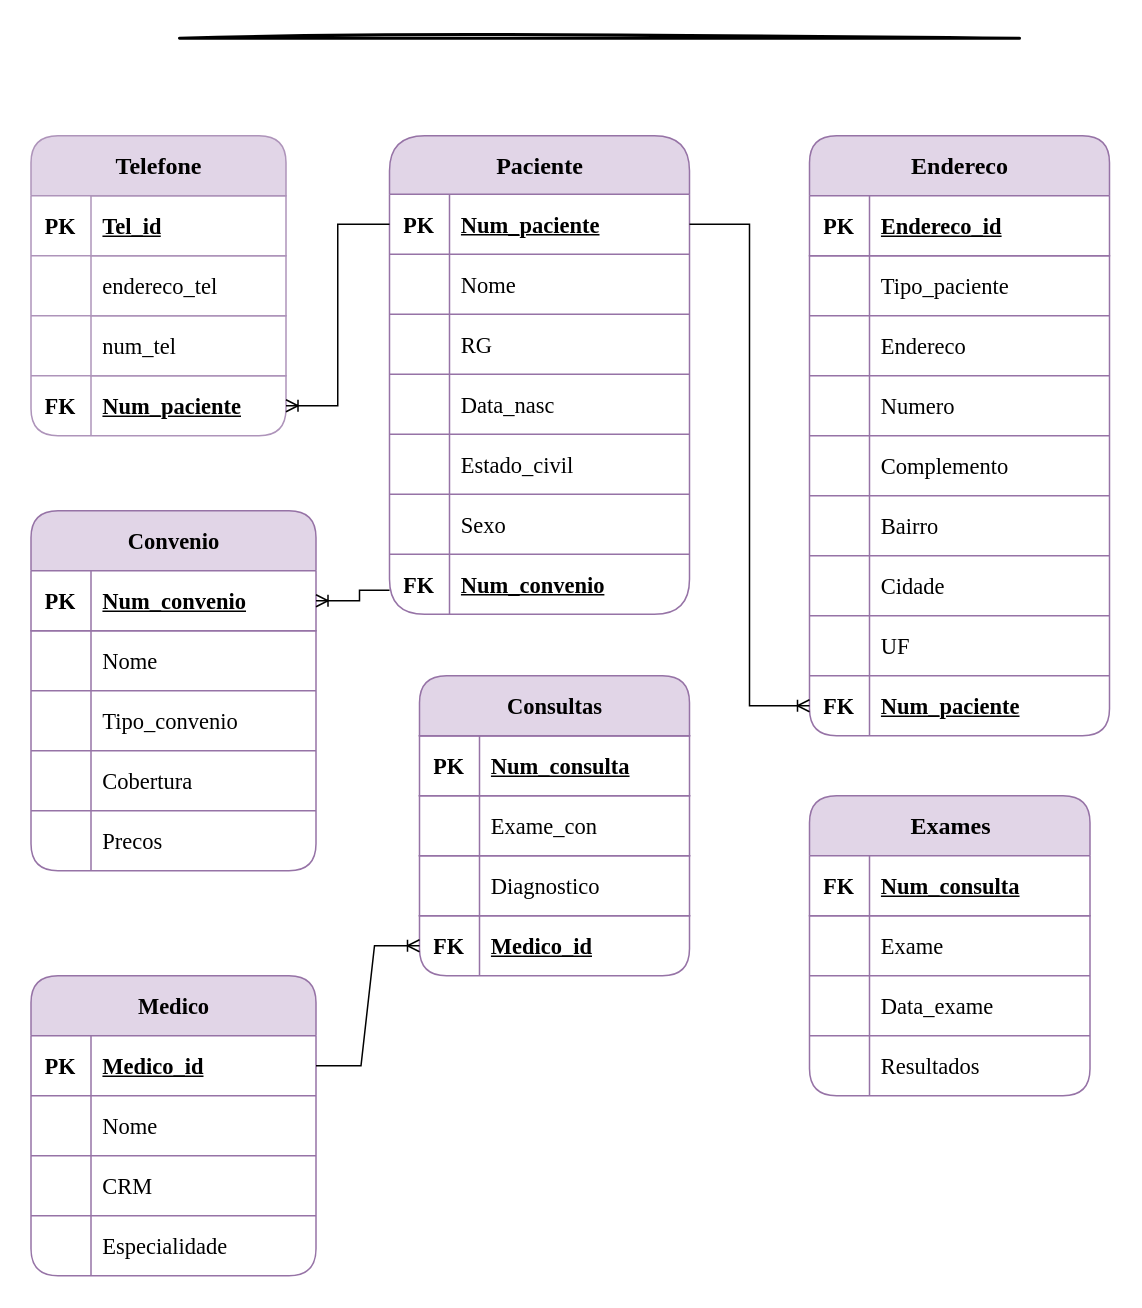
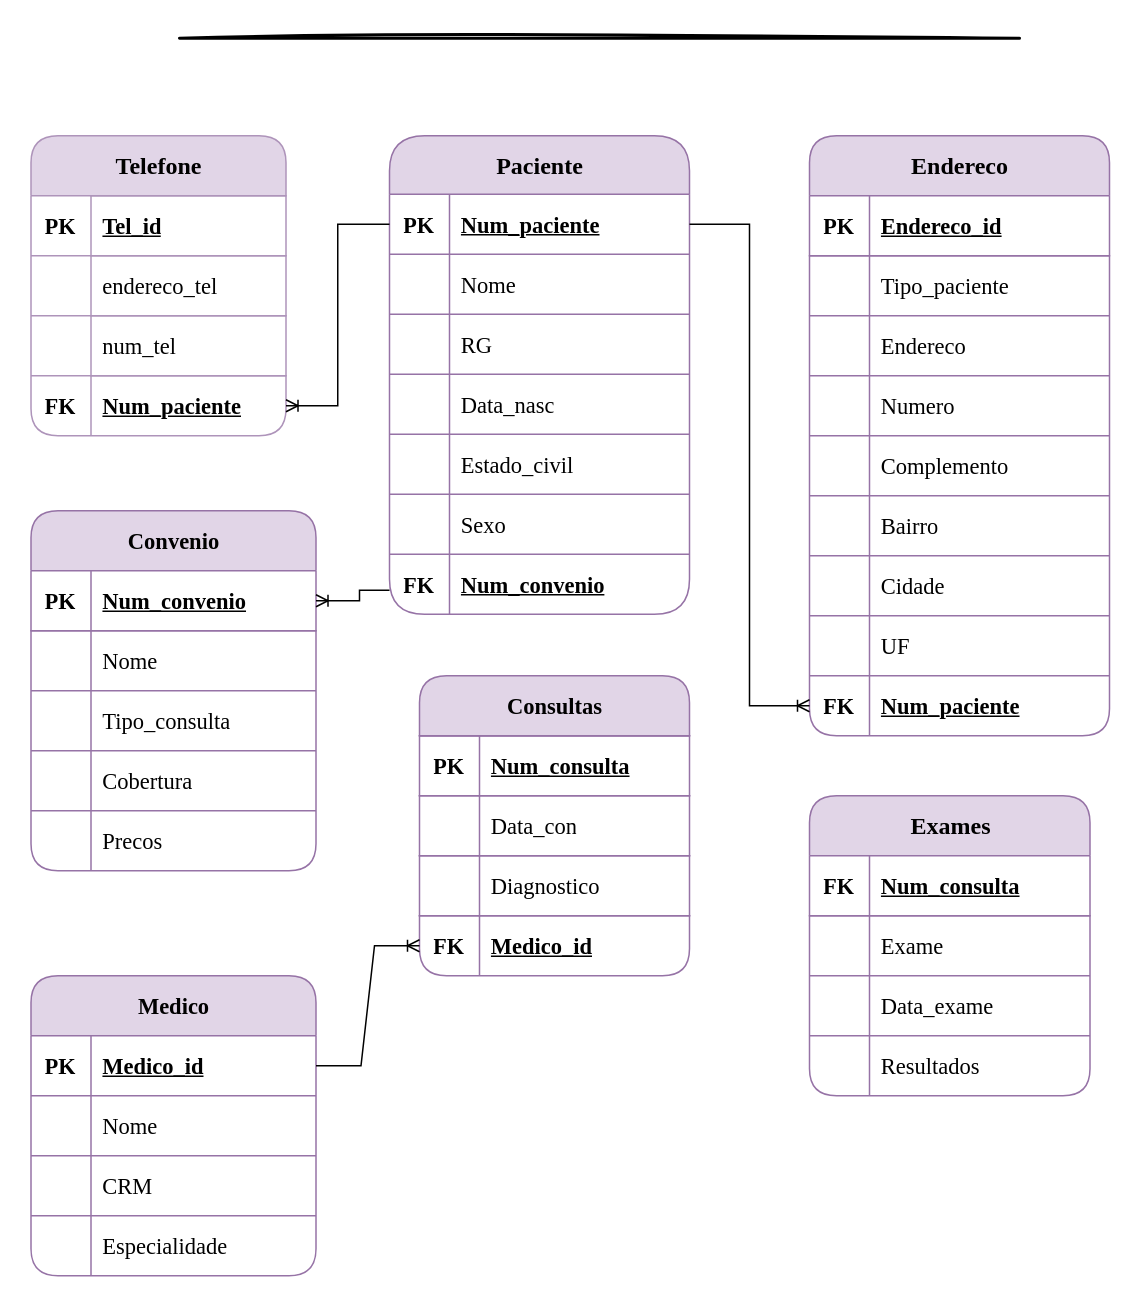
(179, 721) -> (179, 721)
(548, 826) -> (542, 826)
